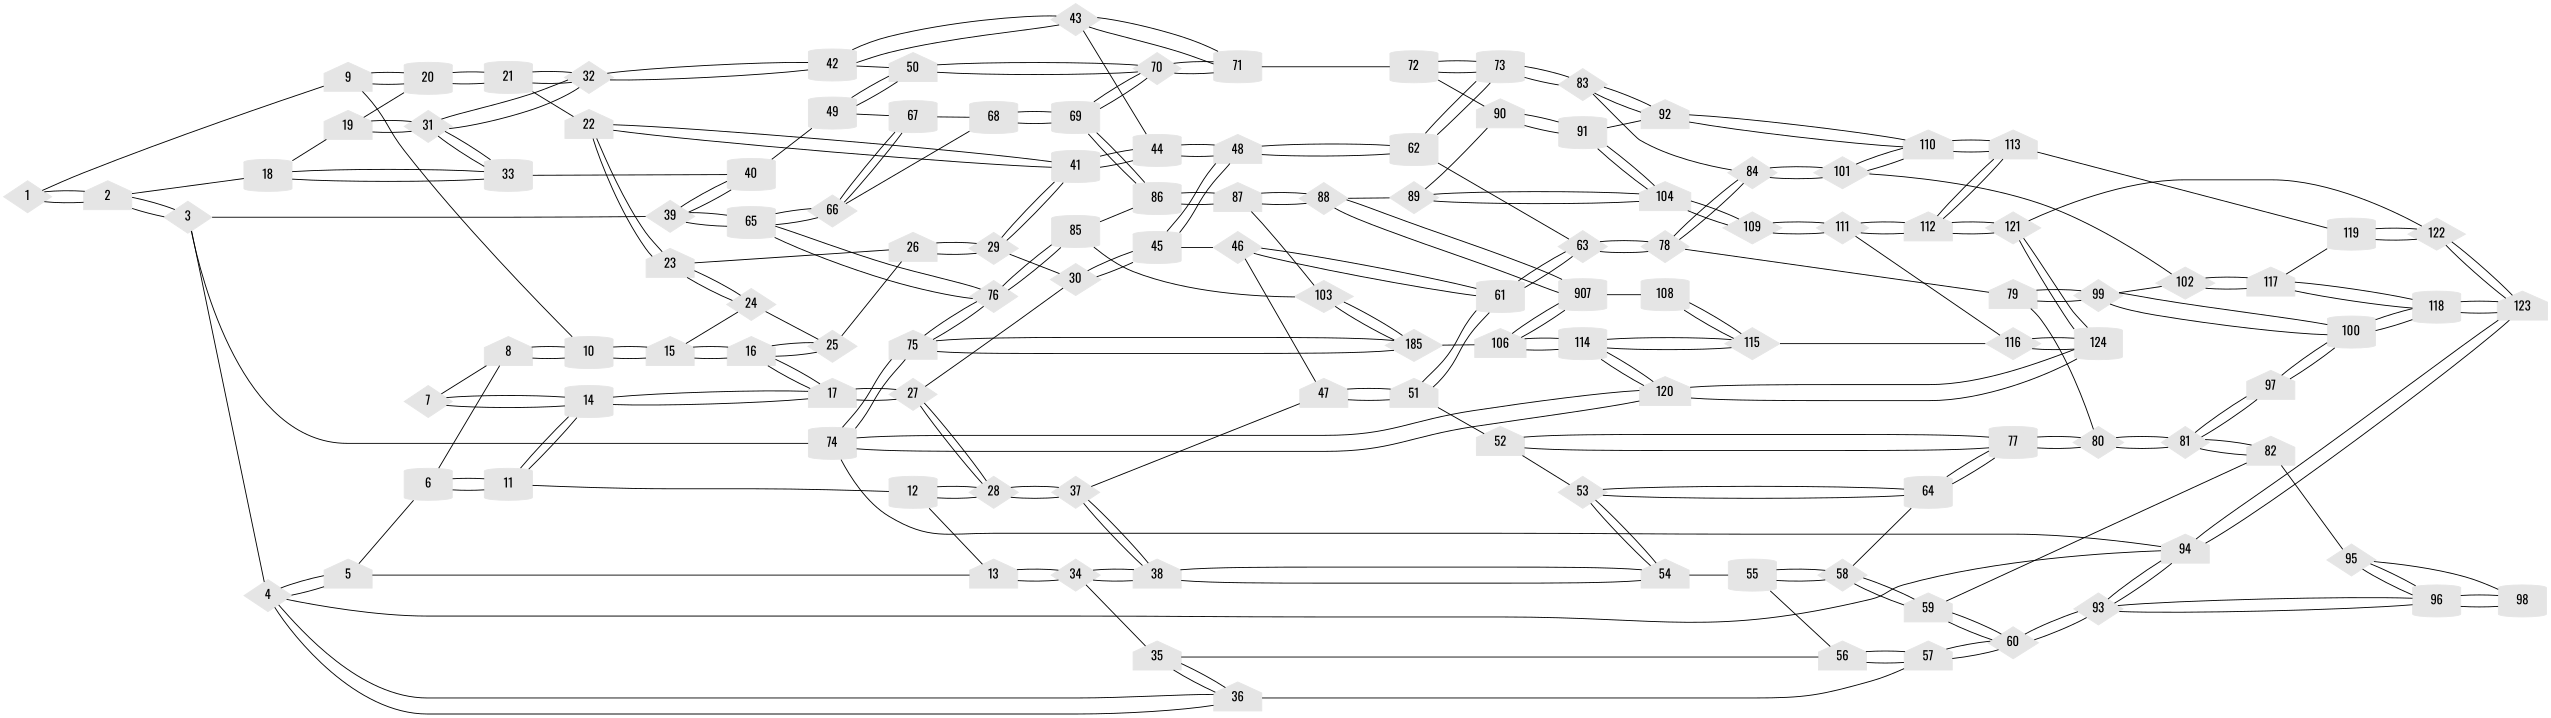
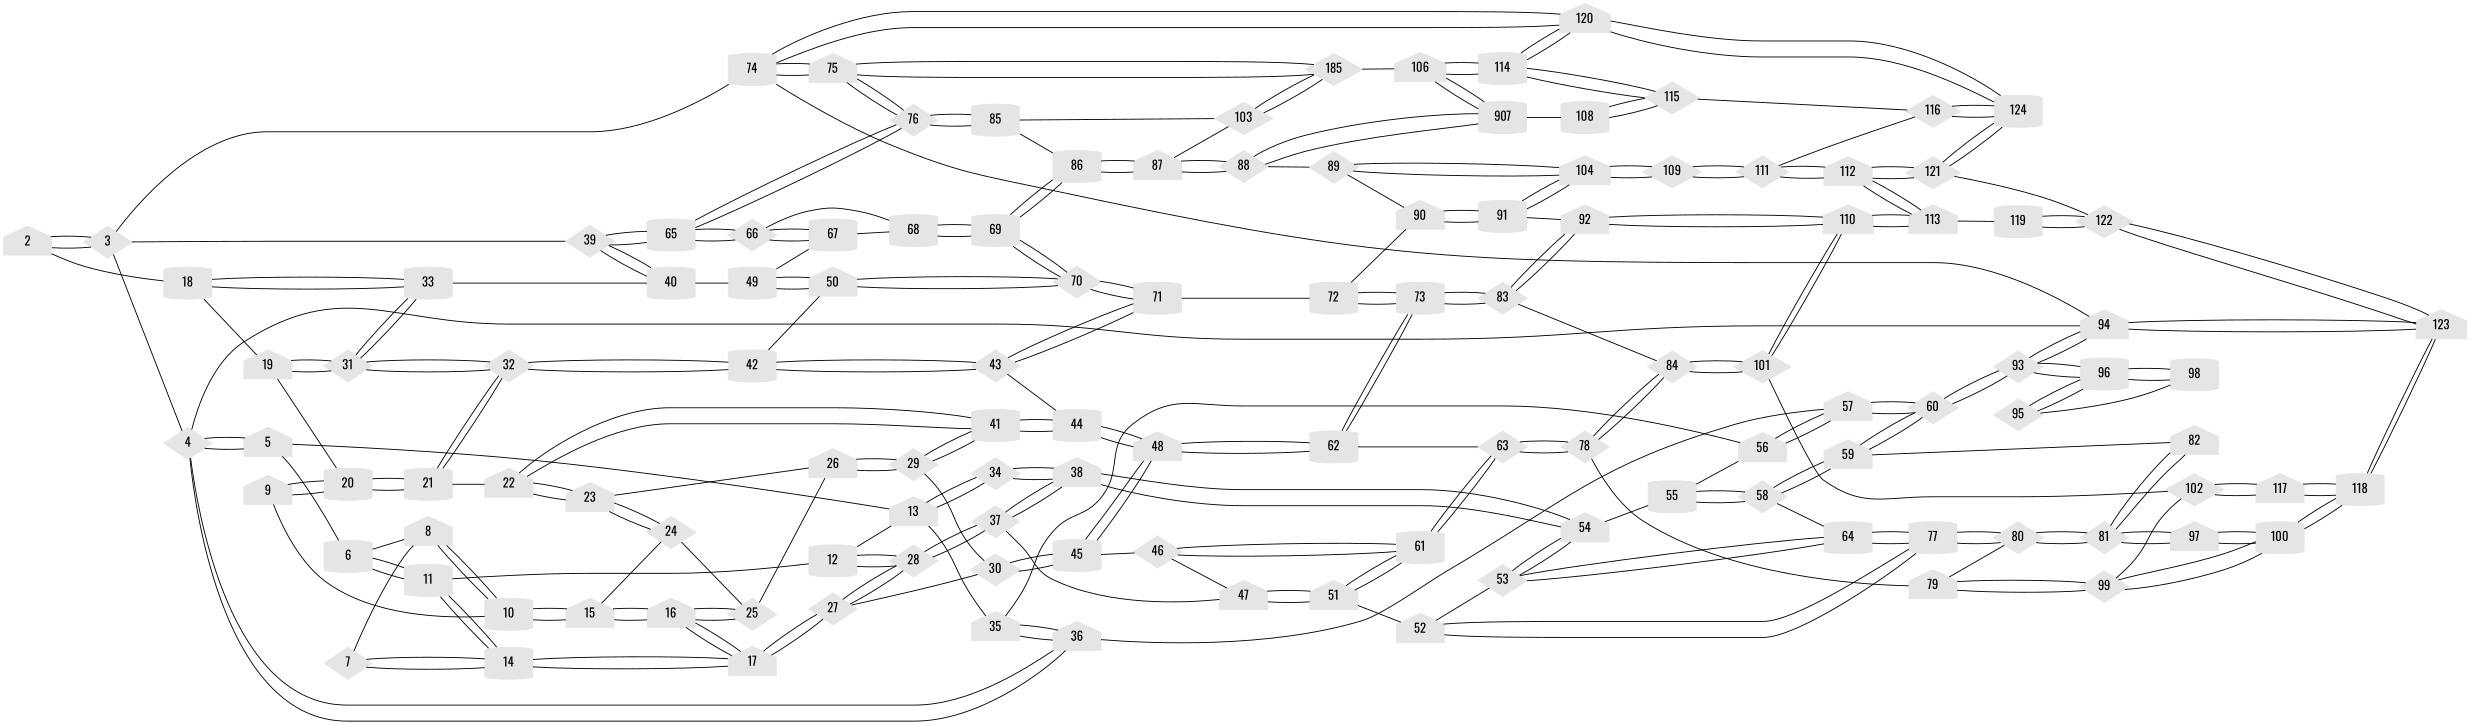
(28, 197) -> none
(2307, 261) -> none
(2312, 507) -> none
(1110, 609) -> (958, 571)
